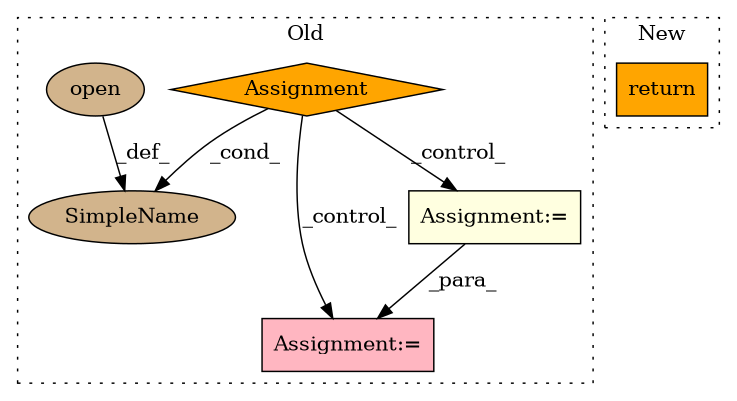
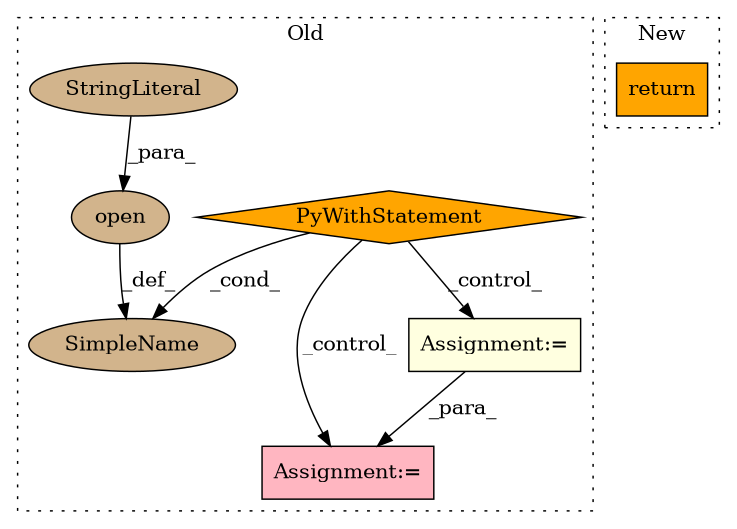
none -> (134, 90)
(307, 90) -> (389, 217)
